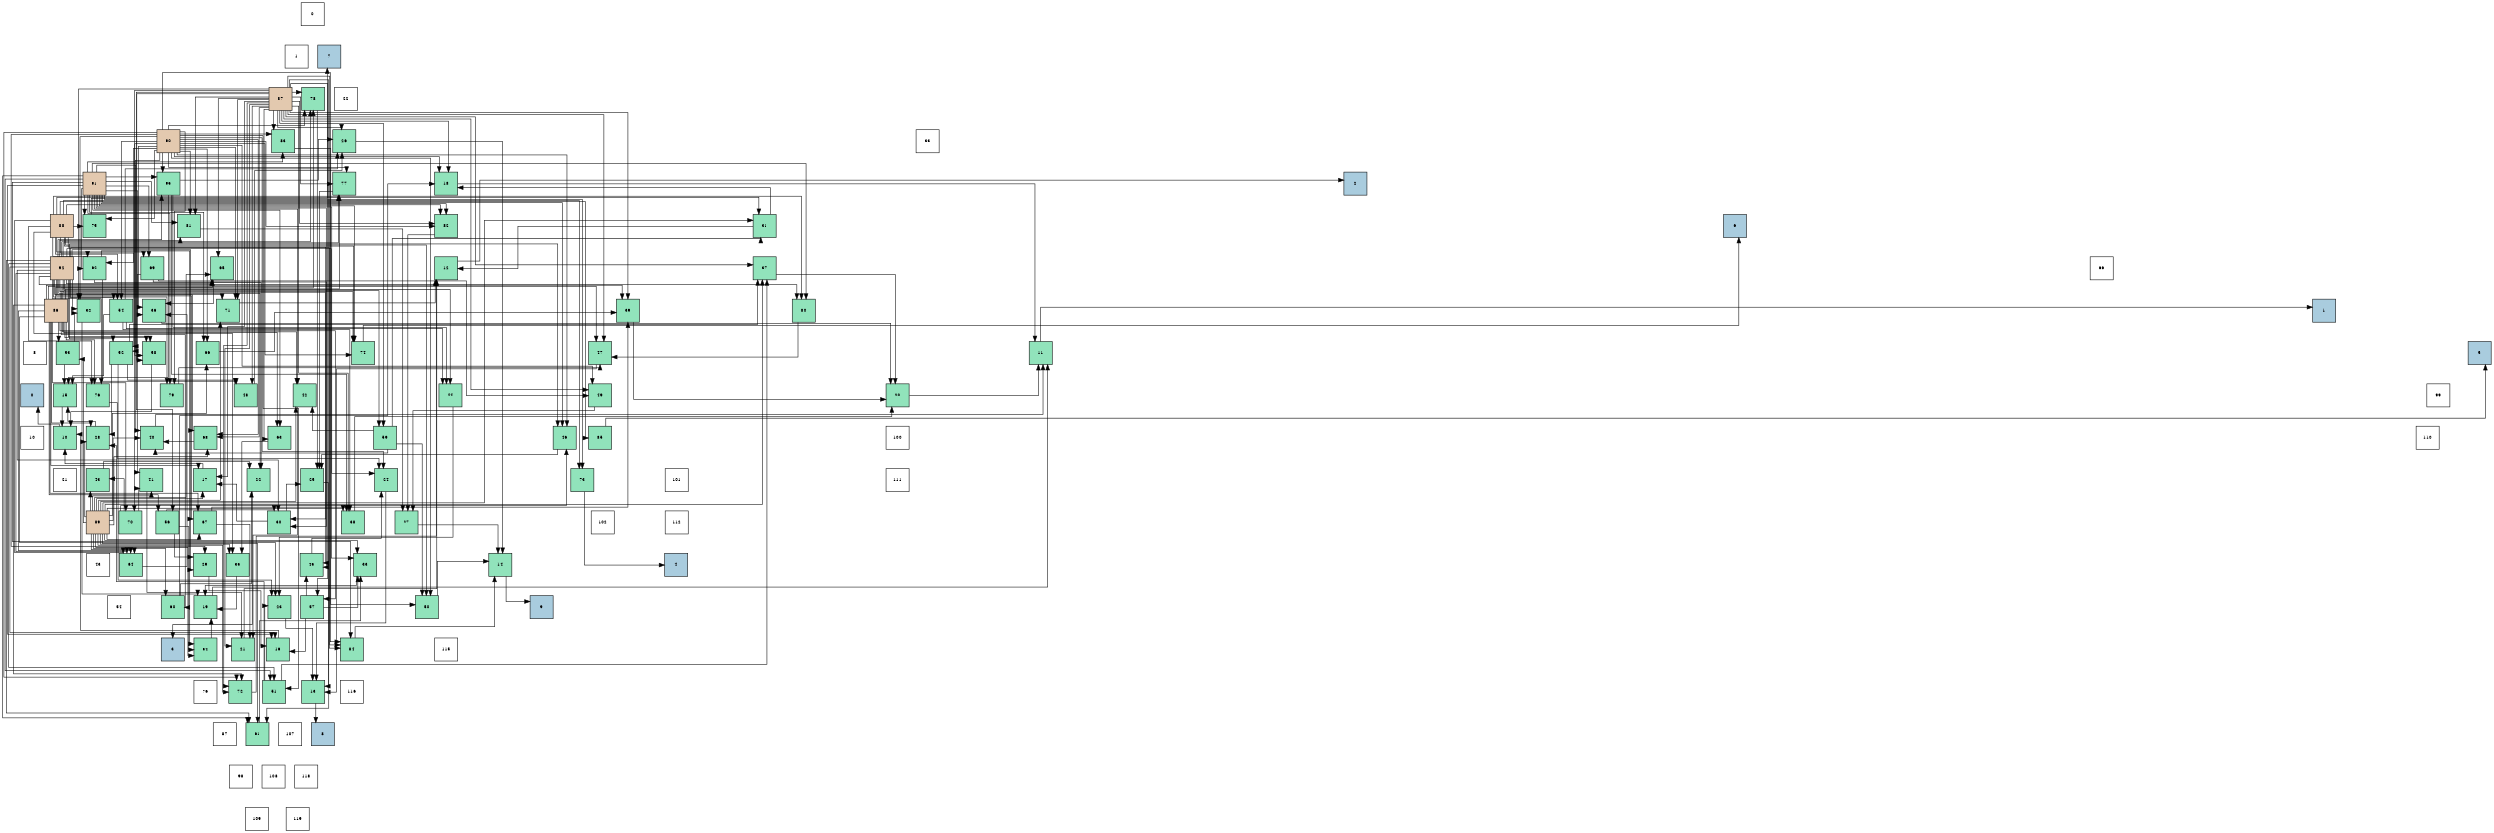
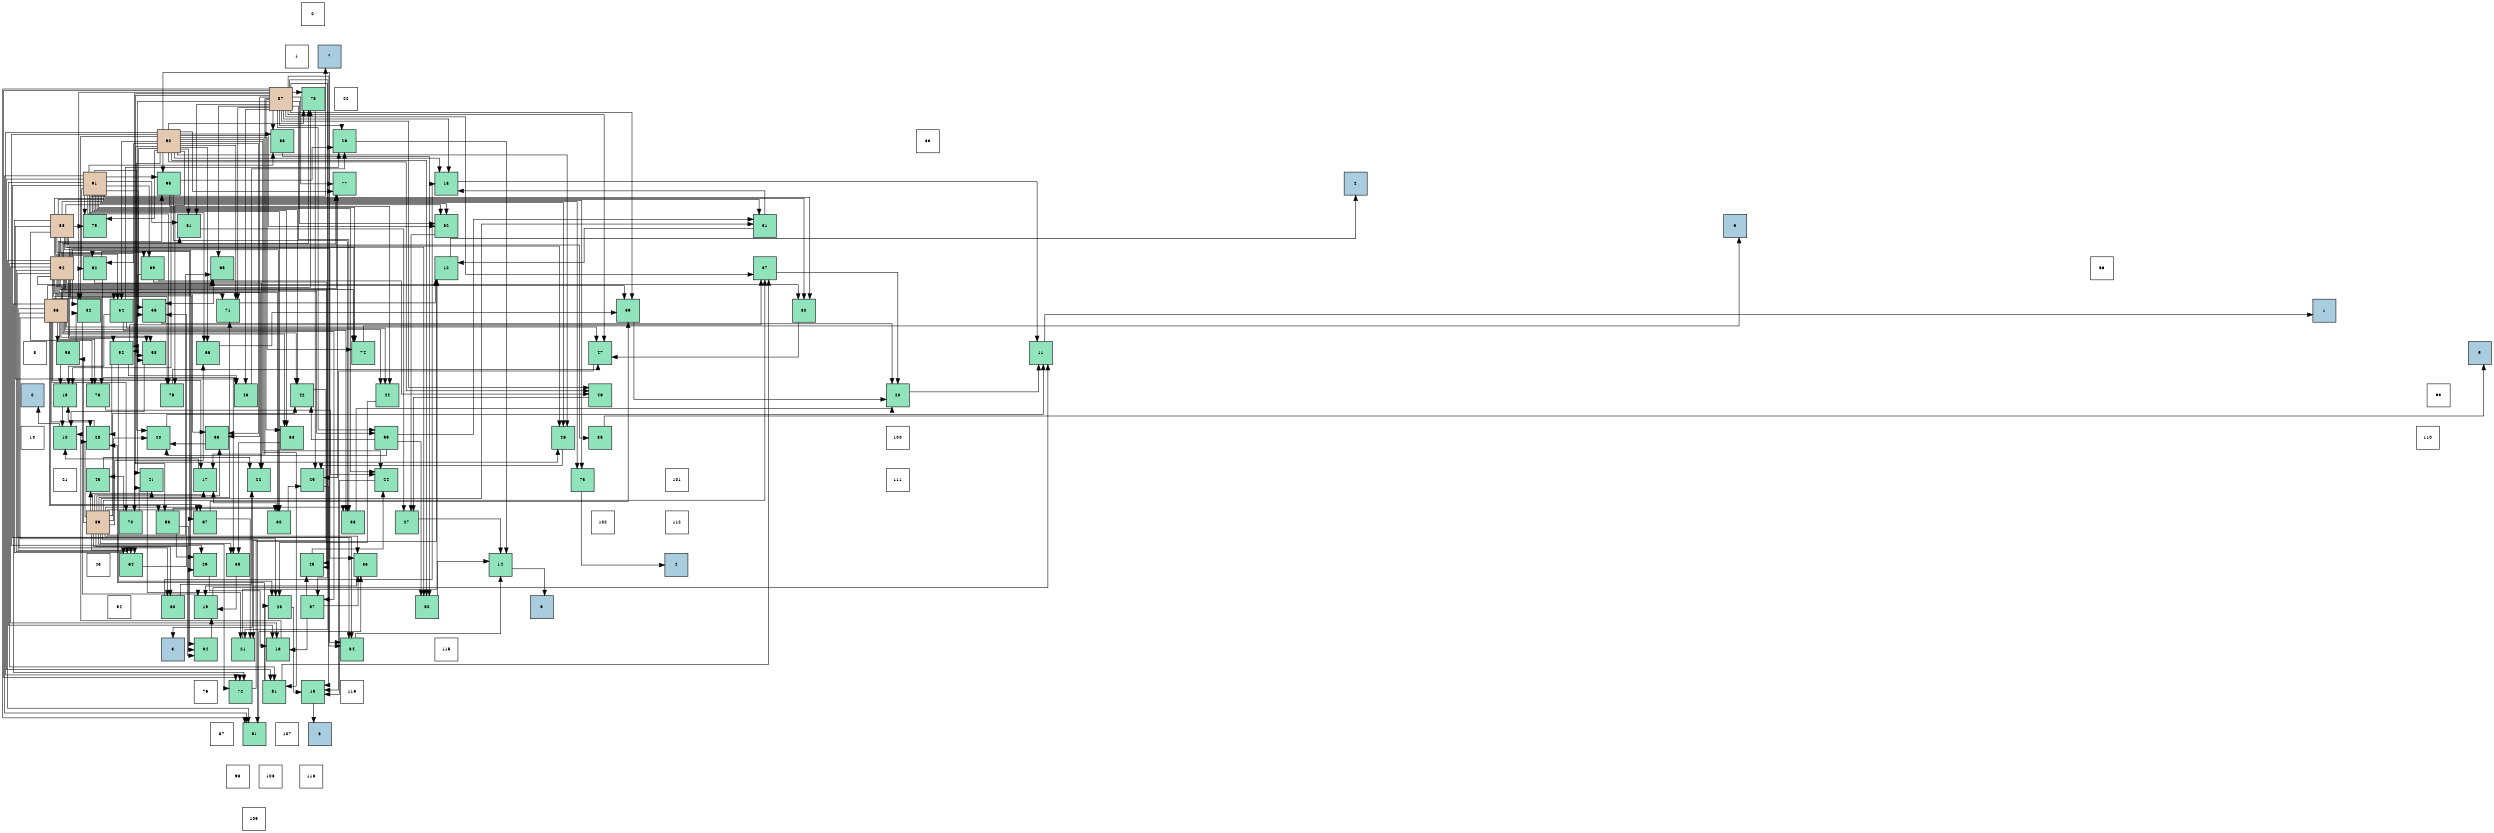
(298, 819) -> none
